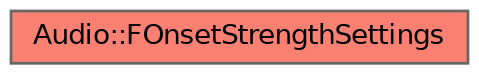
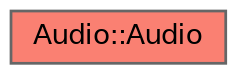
(239, 37) -> (118, 37)
